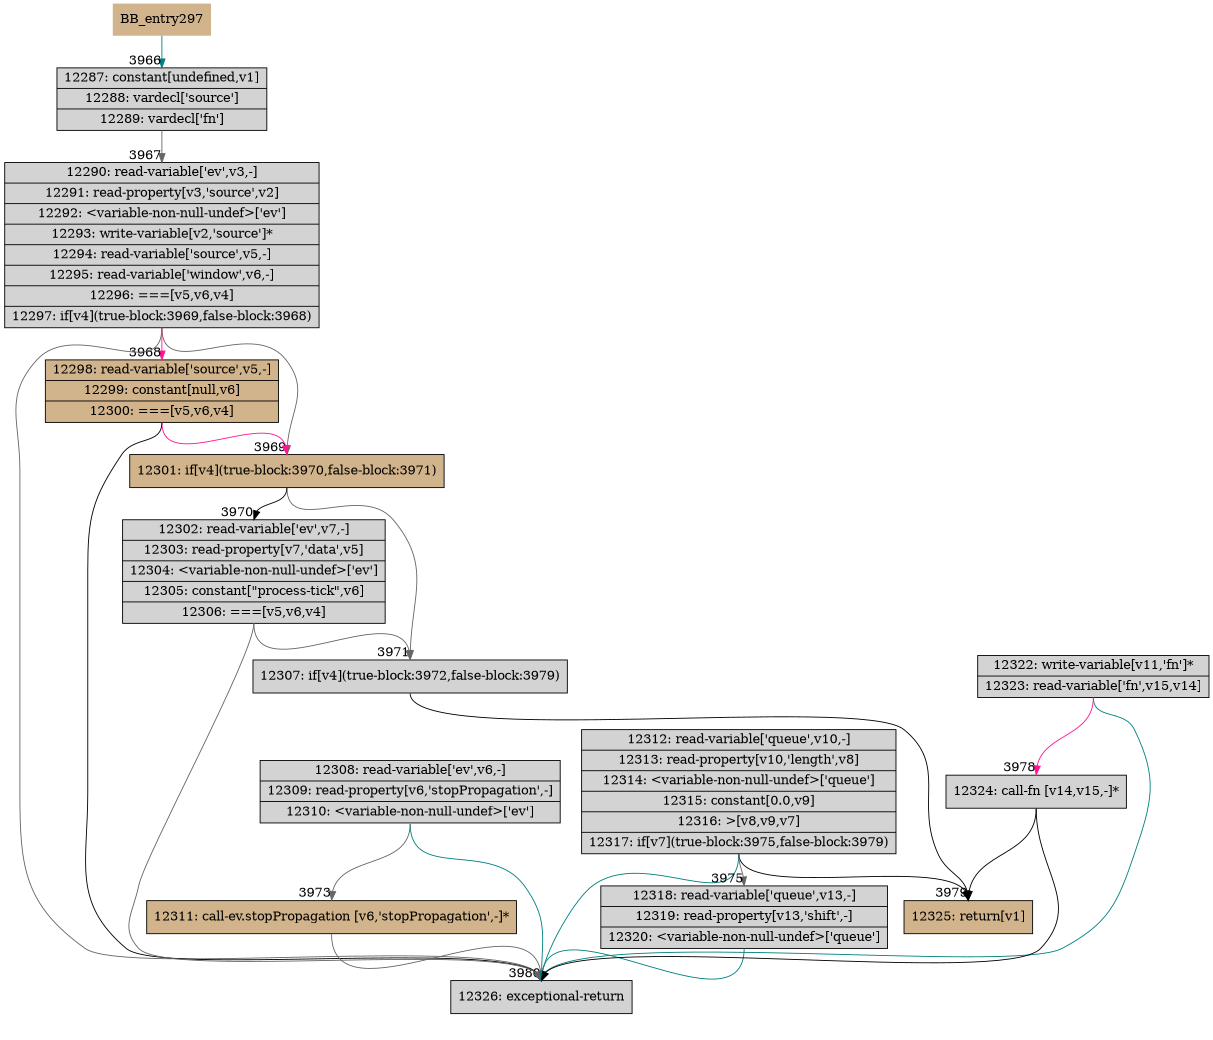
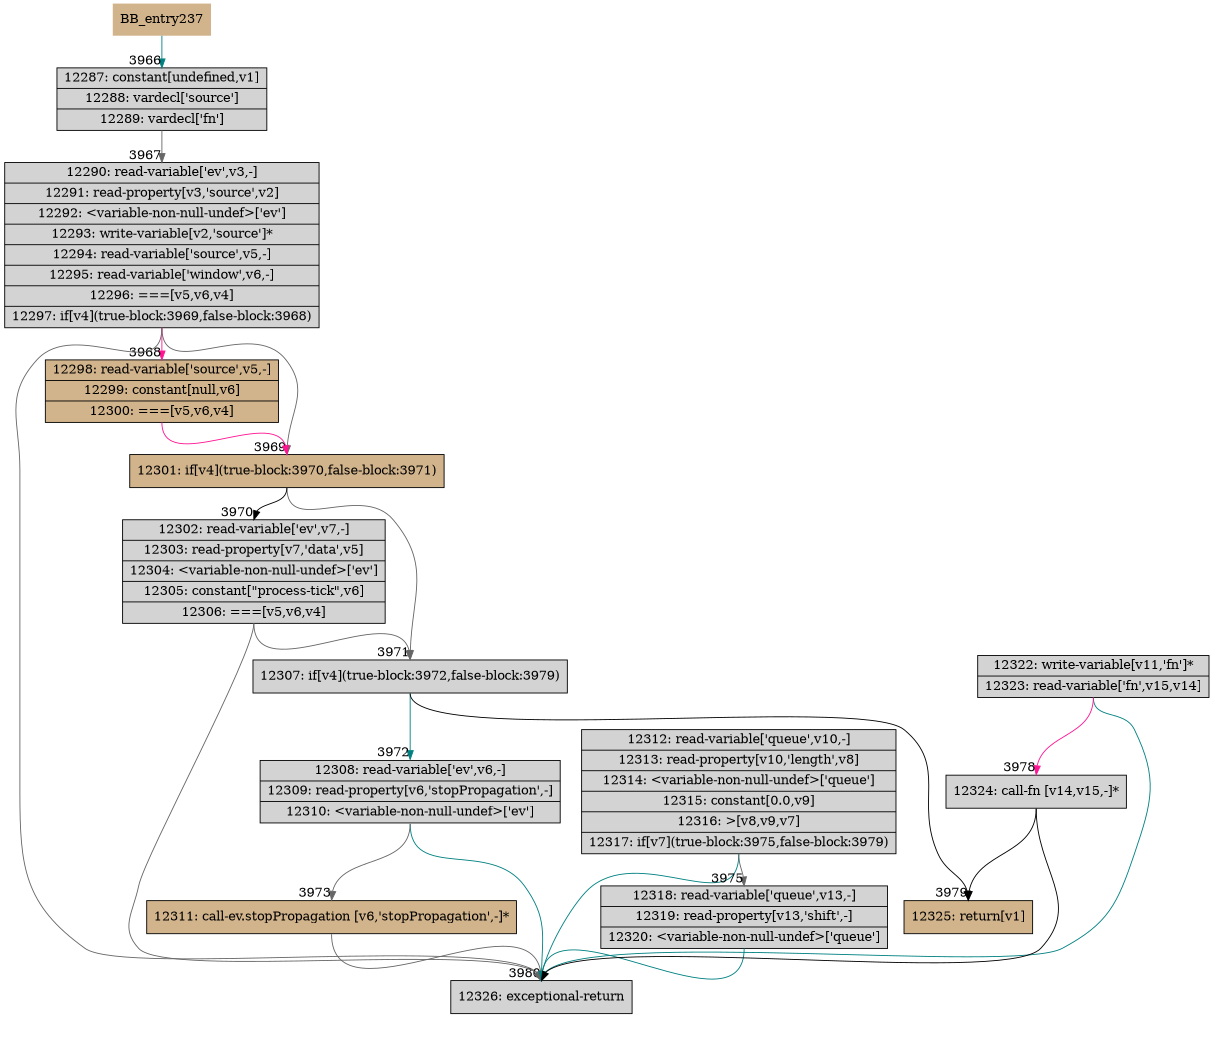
(162, 20) -> (162, 20)
none -> (410, 722)
(849, 877) -> none
(87, 883) -> none
